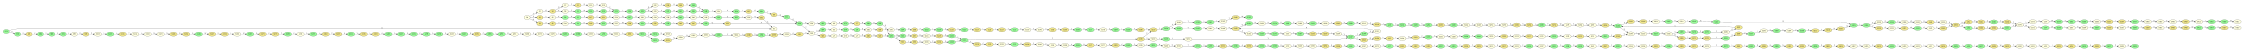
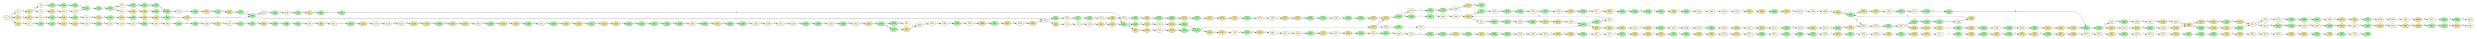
(389, 29) -> (234, 24)
(1466, 37) -> (1699, 28)
